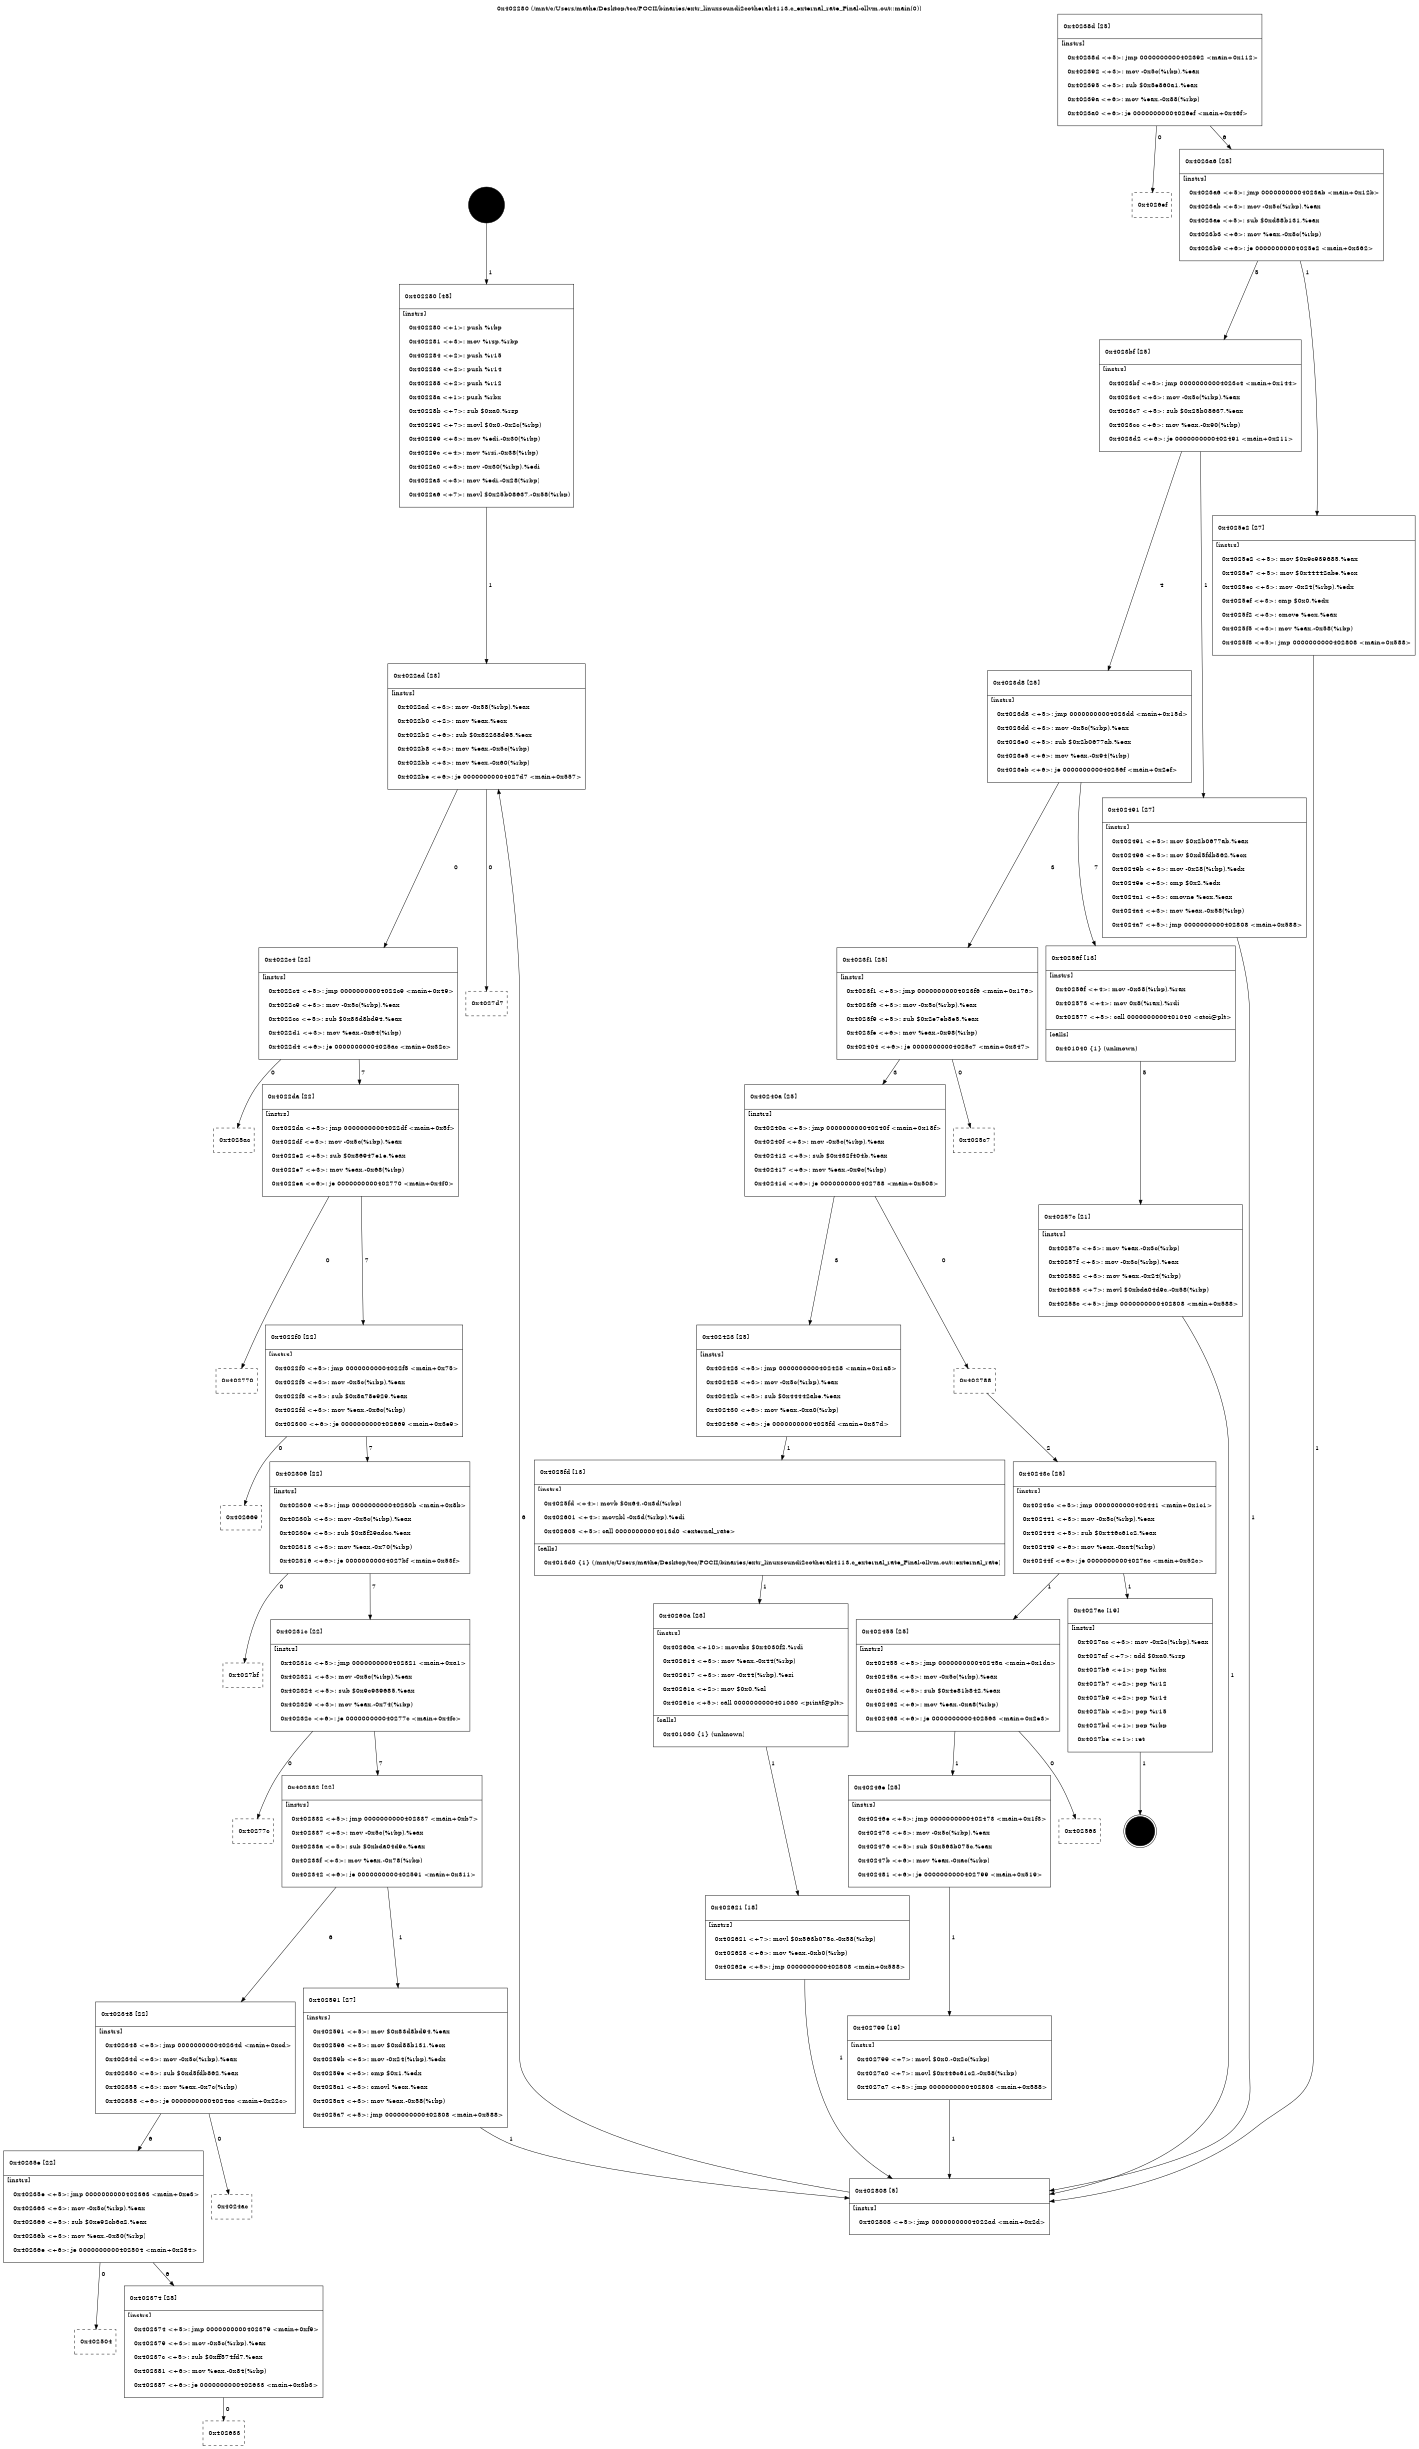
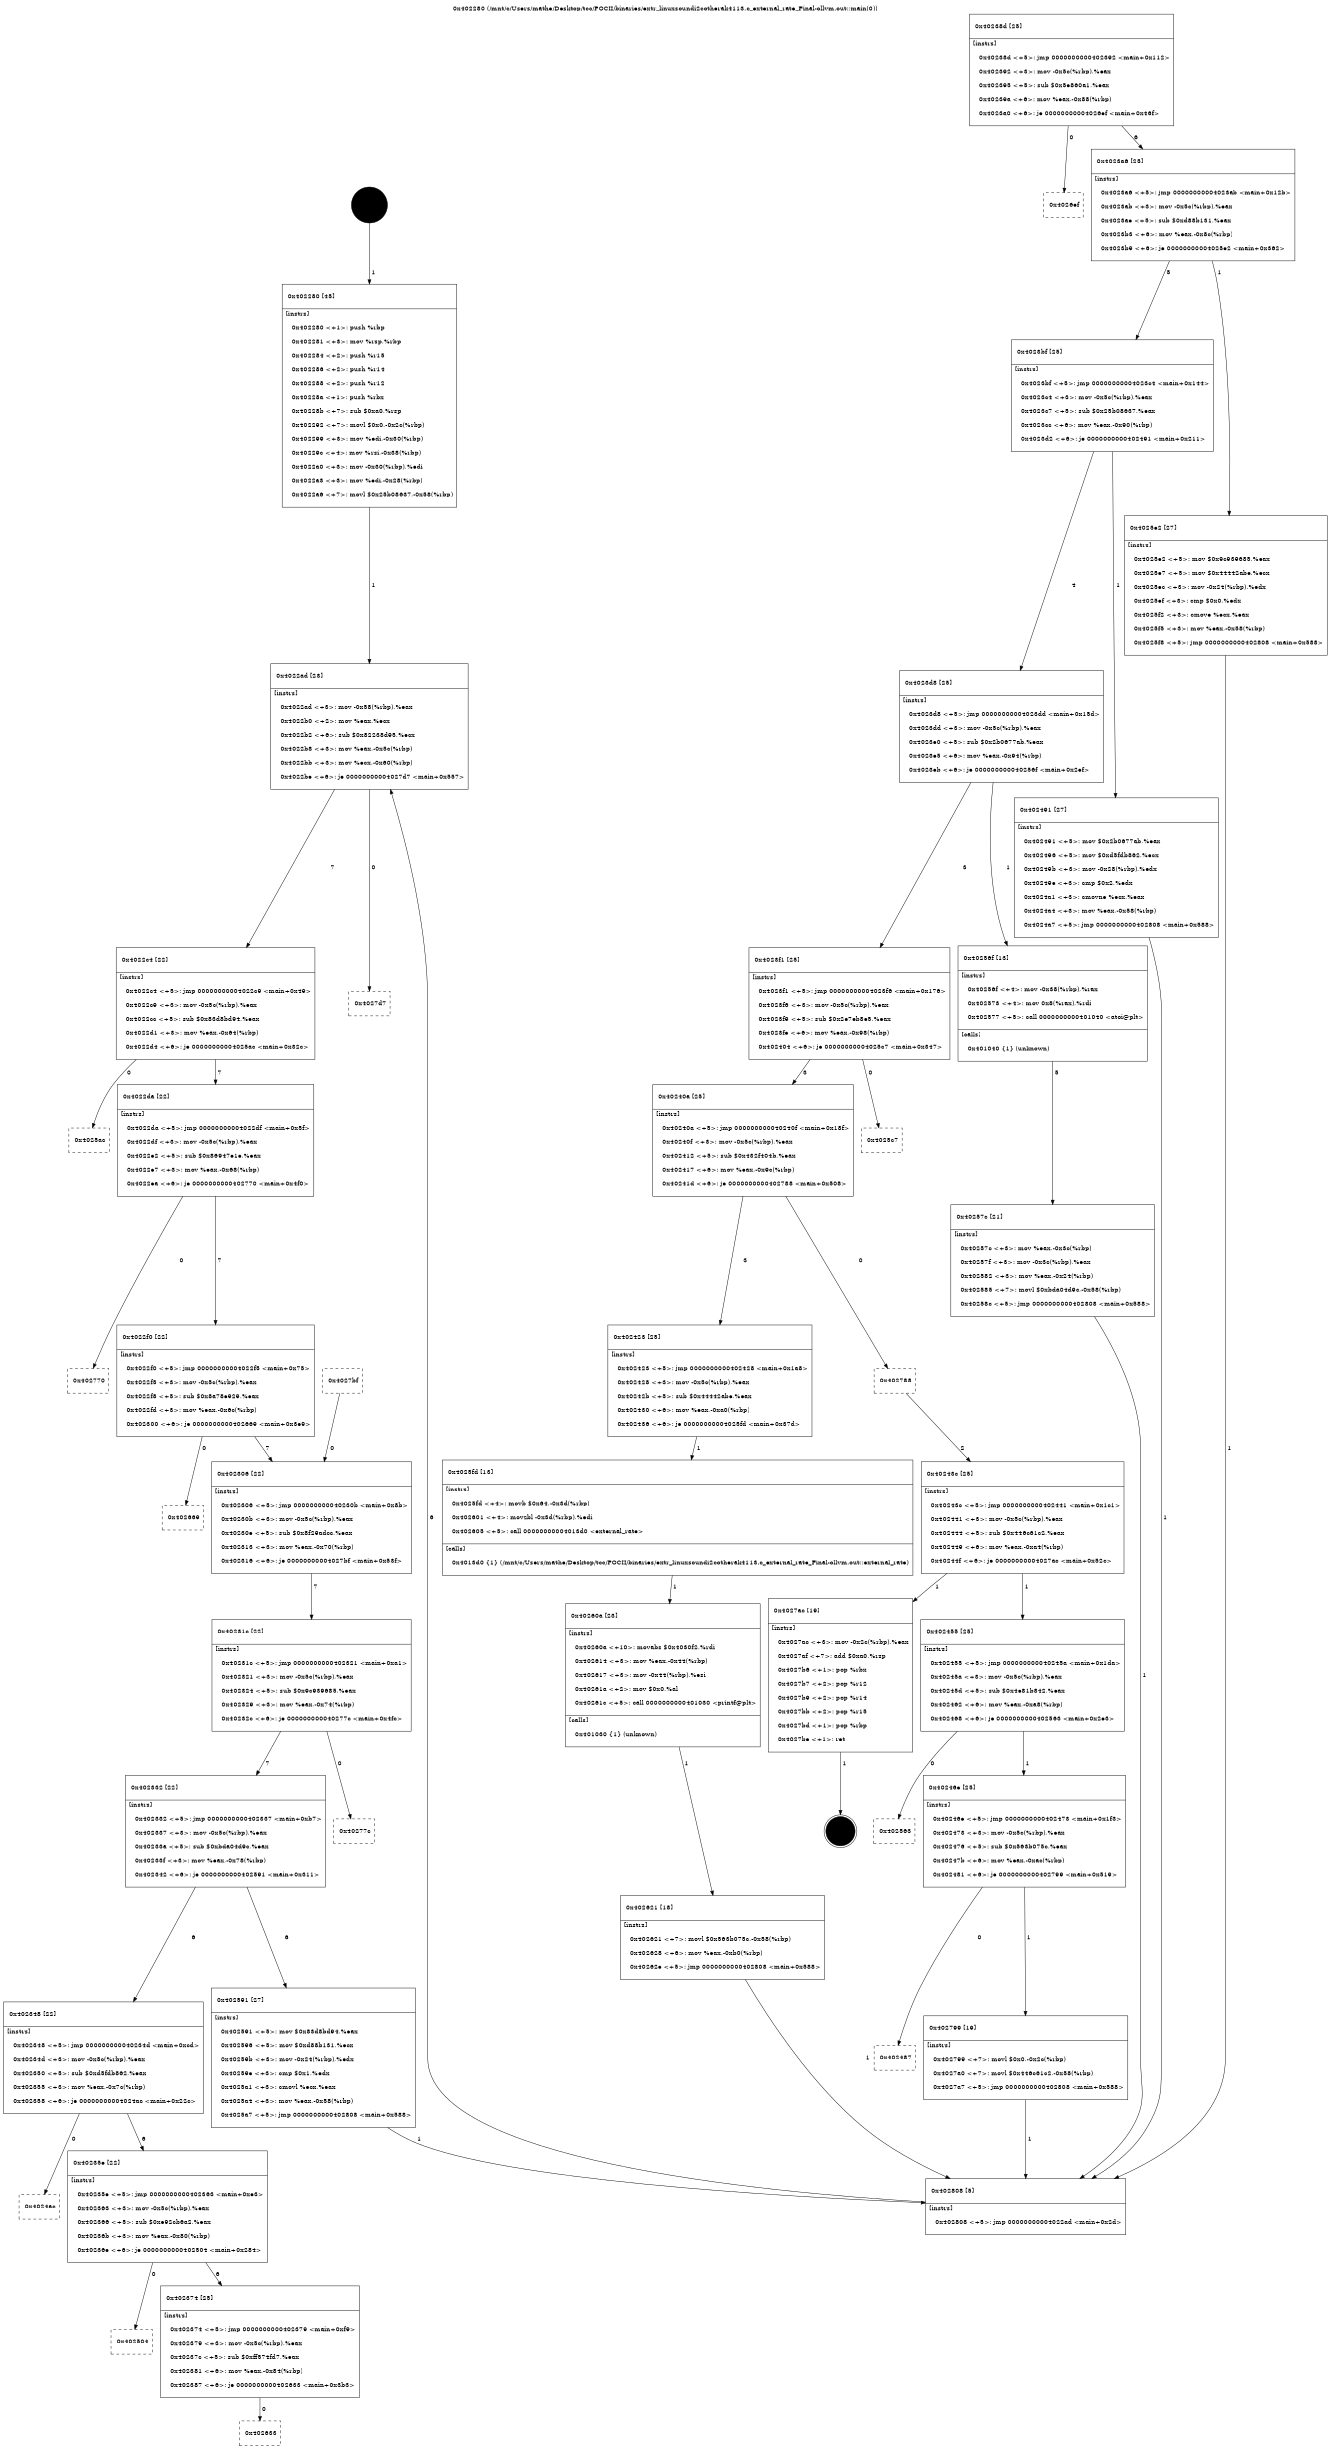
(455, 868) -> (332, 868)
(1095, 868) -> (1007, 868)
(259, 1612) -> (333, 1425)
(400, 1938) -> (286, 1938)
none -> (895, 2058)
